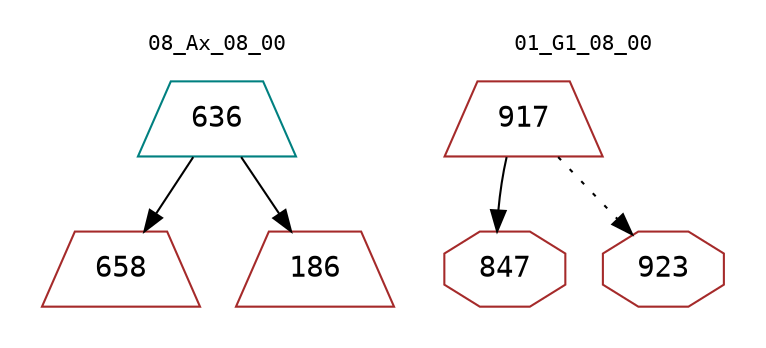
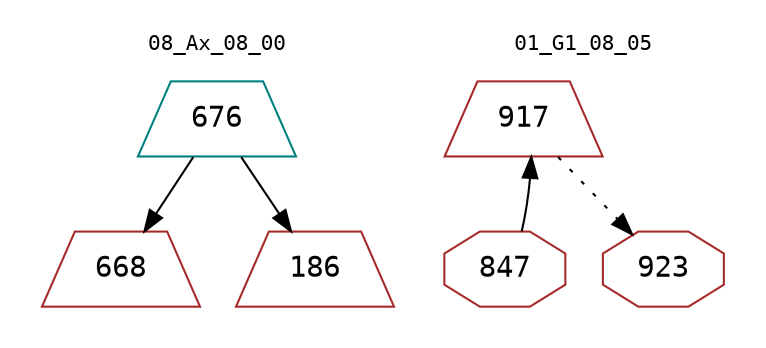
(584, 45) -> (584, 45)
(217, 119) -> (217, 119)
(502, 184) -> (527, 205)
(121, 269) -> (121, 269)
